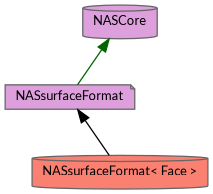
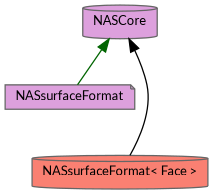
(97, 138) -> (148, 104)
